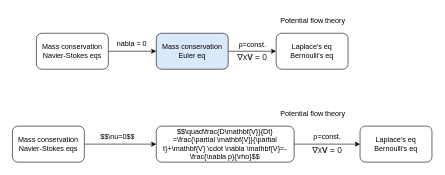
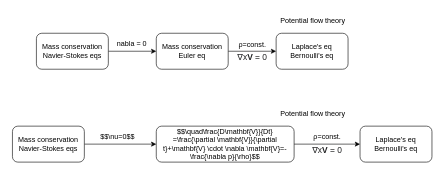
(192, 51) -> (192, 51)
